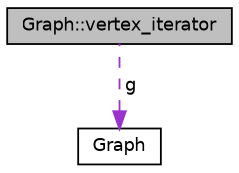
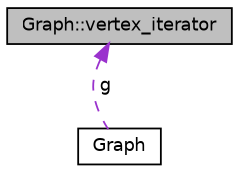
(120, 77) -> (94, 95)
